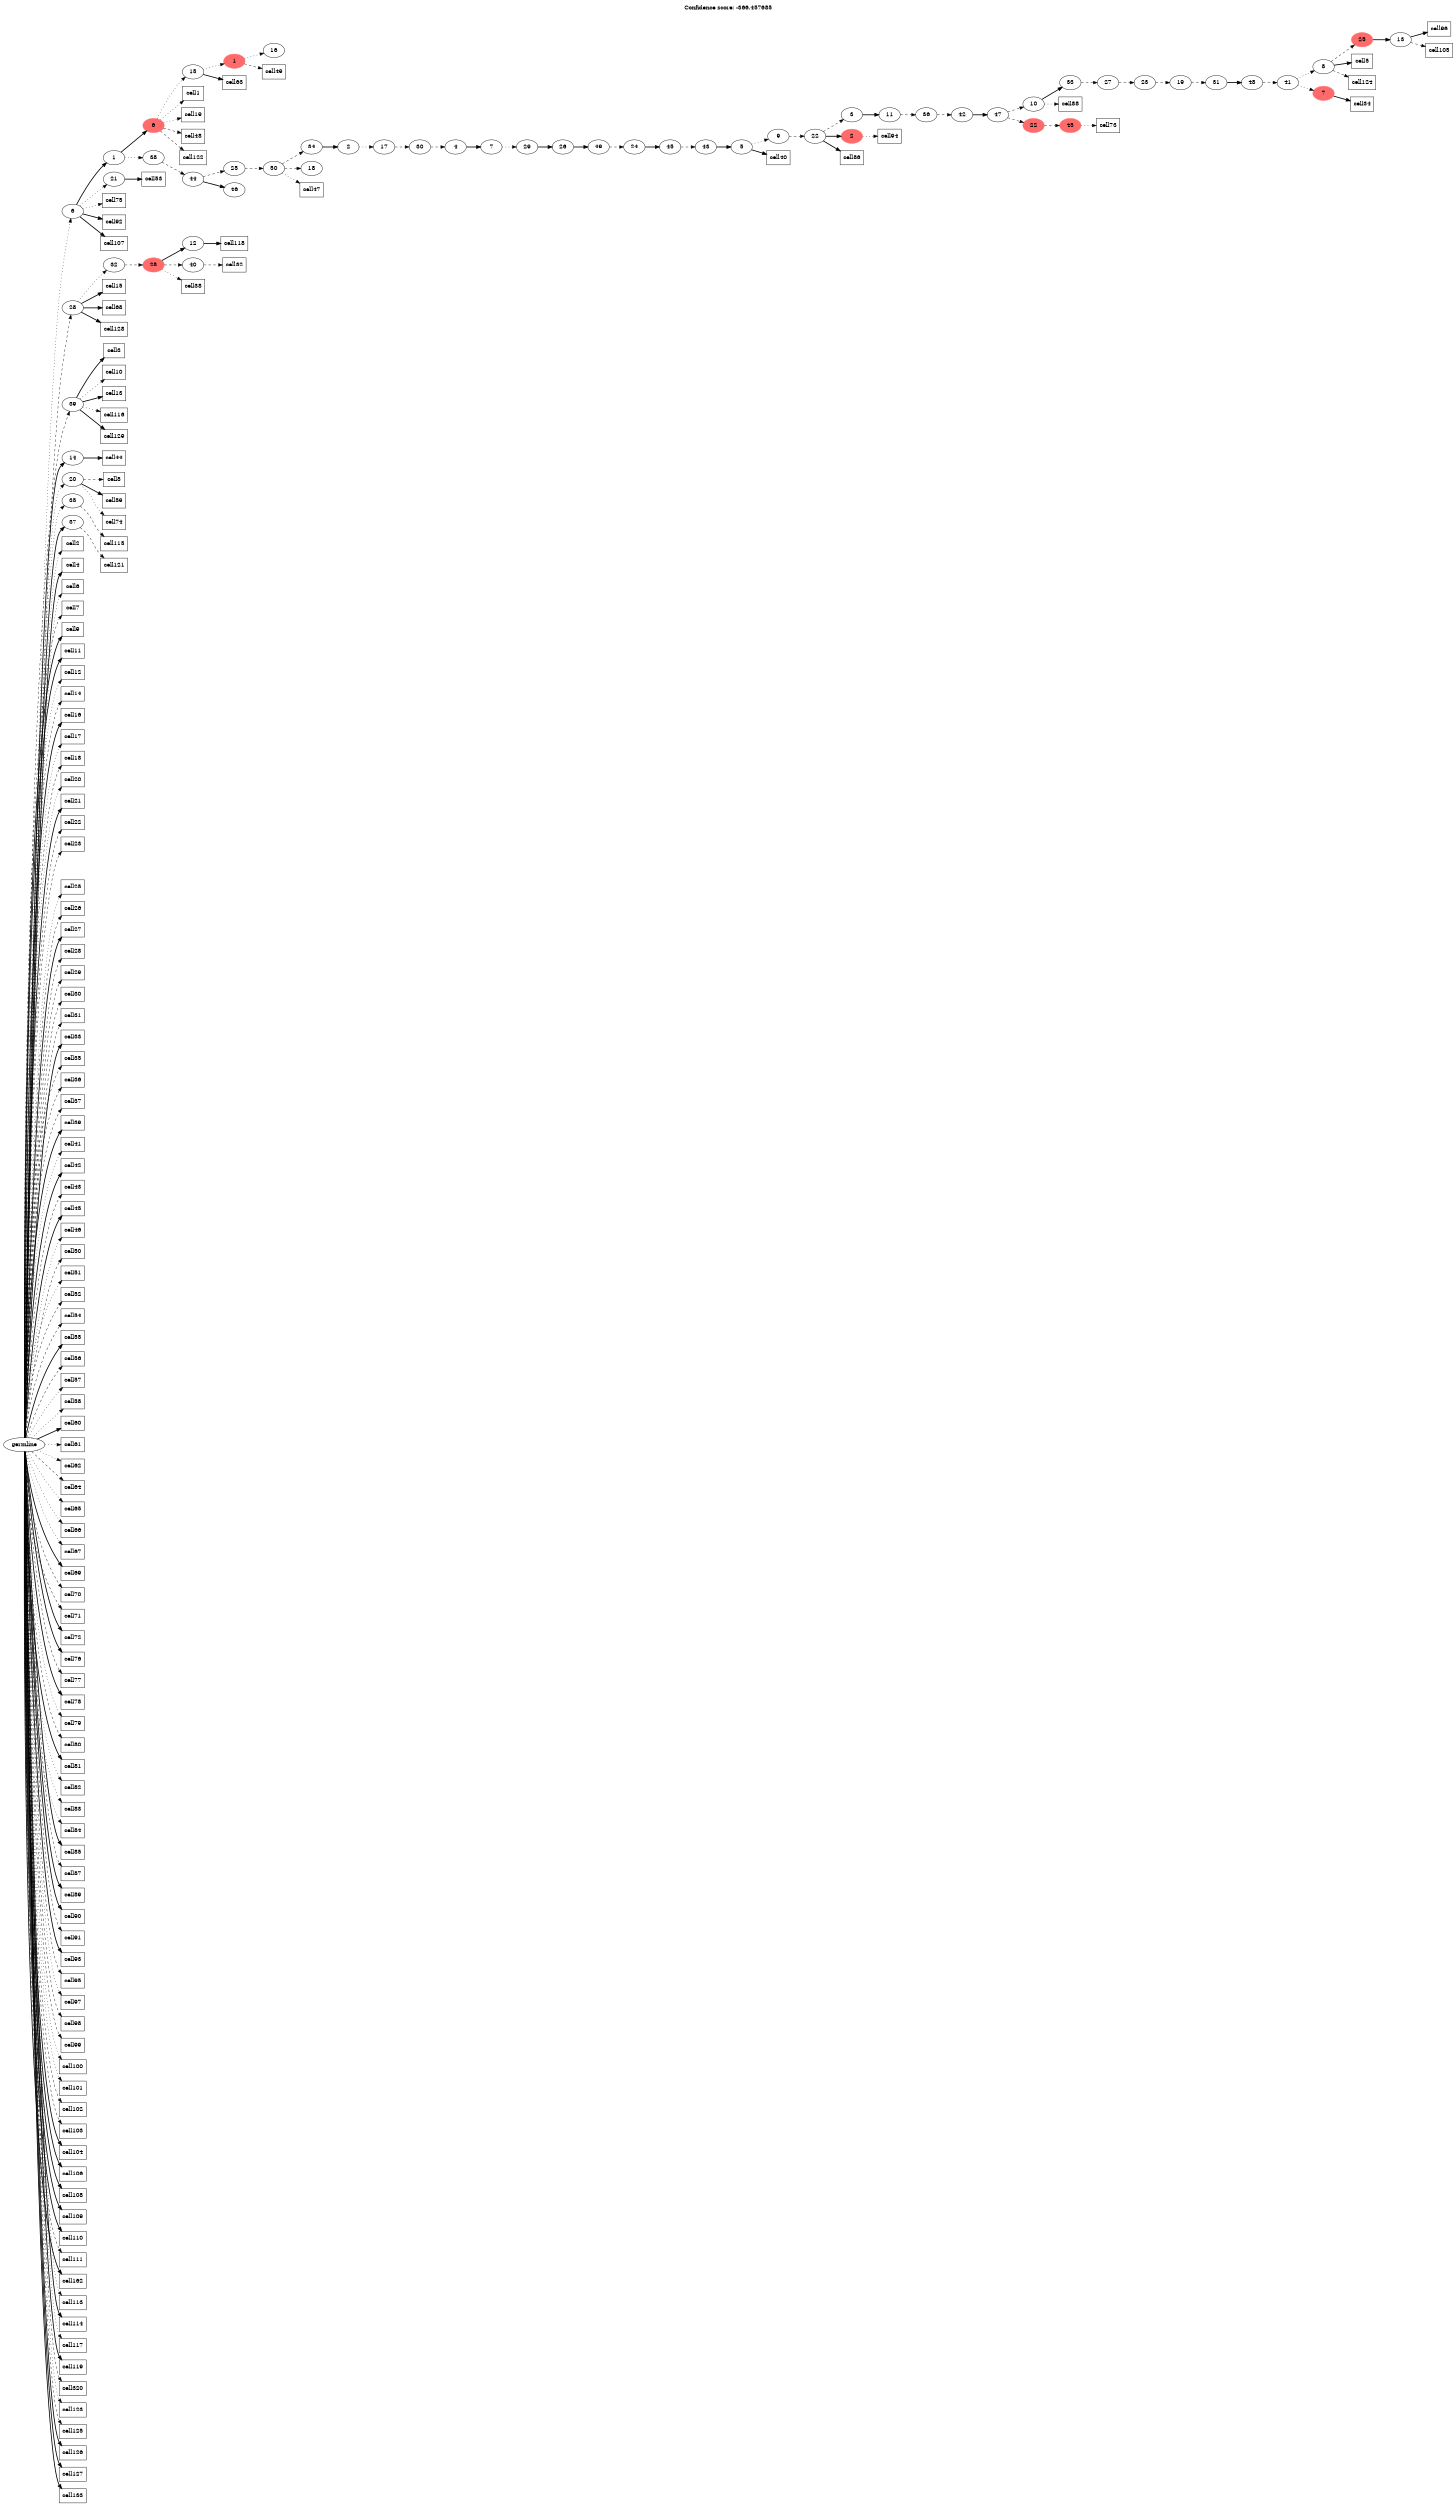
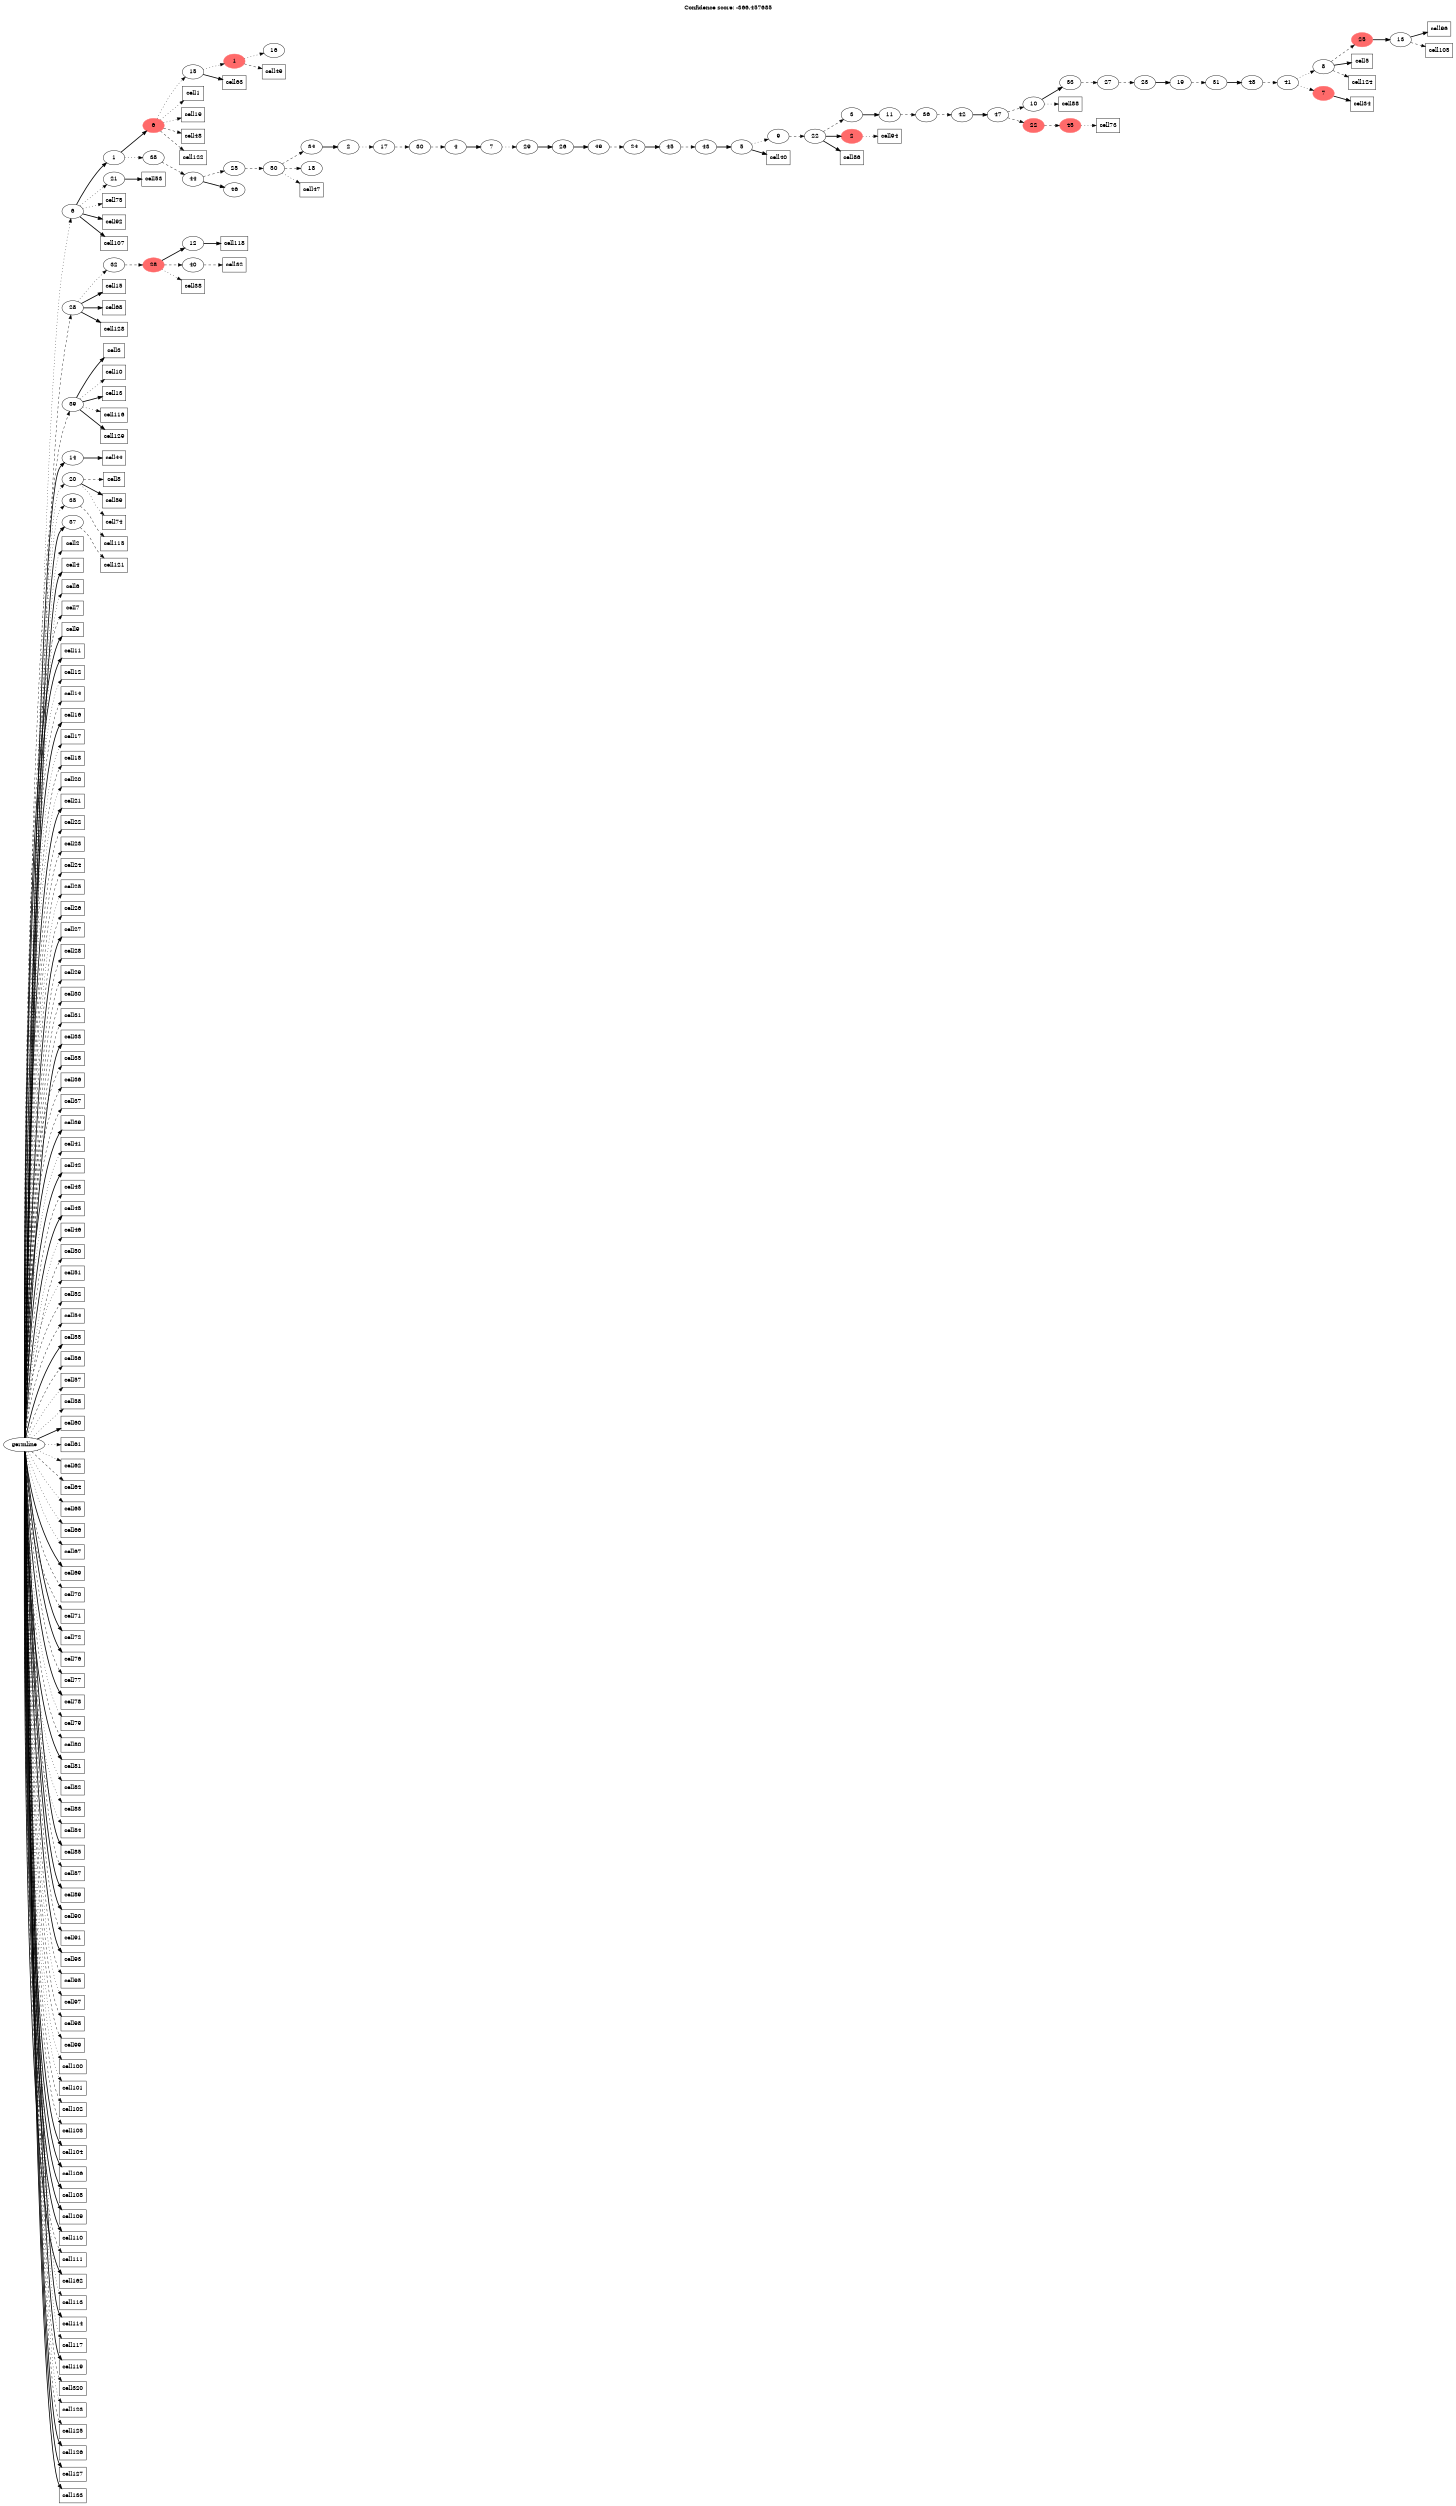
(1161, 83) -> (1161, 83)
none -> (73, 866)
